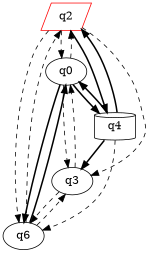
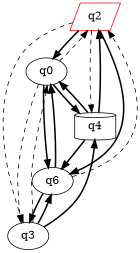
(61, 41) -> (68, 41)
(91, 66) -> (90, 68)
(18, 120) -> (124, 109)
(95, 151) -> (80, 194)
(99, 196) -> (76, 151)
(47, 204) -> (43, 213)
(49, 213) -> (37, 204)
